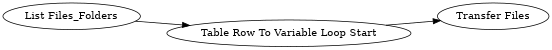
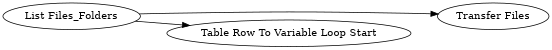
(410, 23) -> (285, 12)
